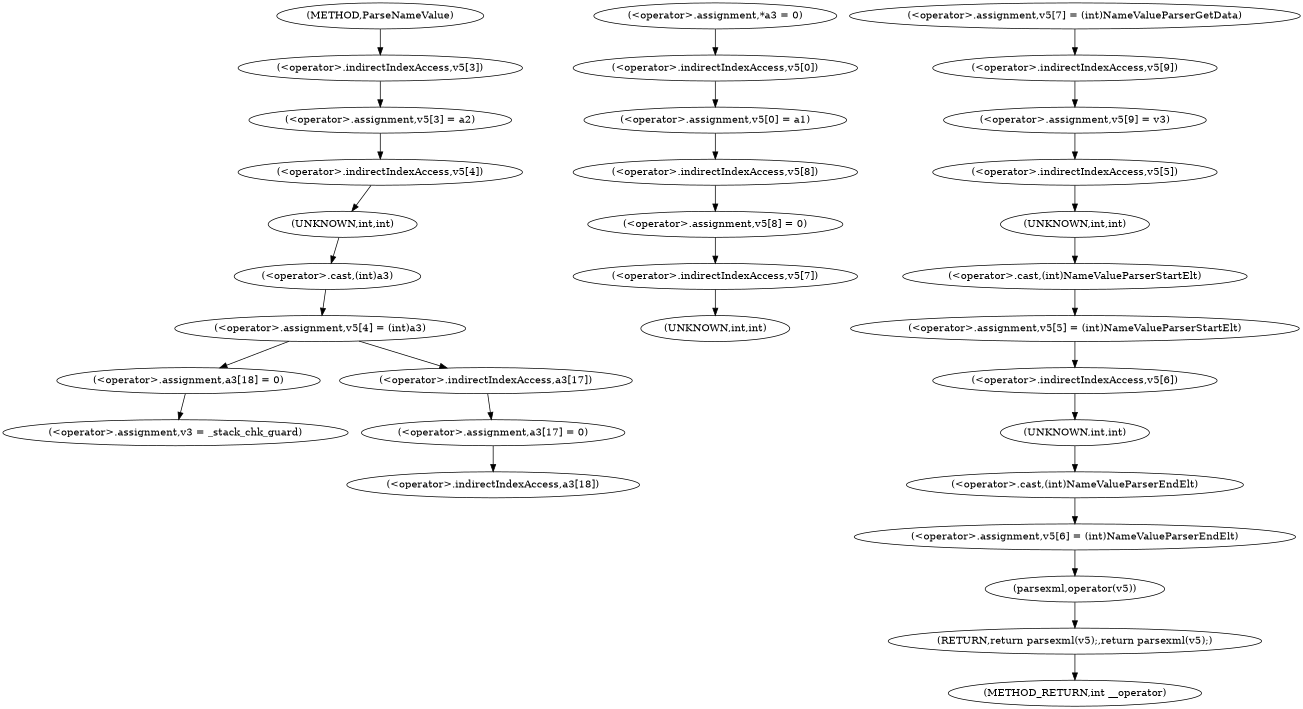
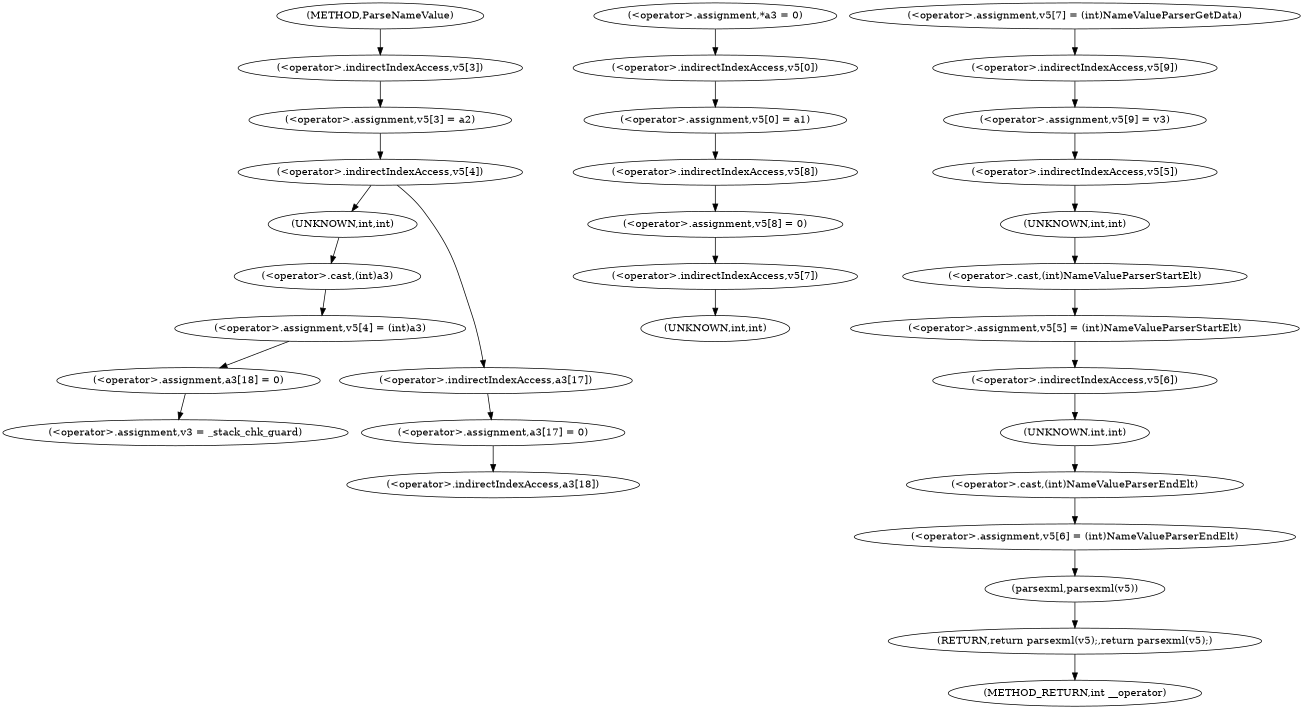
(400, 353) -> (455, 265)
(1075, 589) -> (1075, 589)
